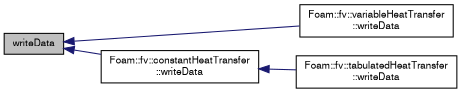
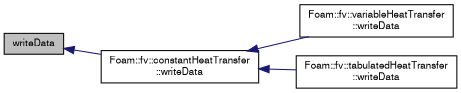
(187, 34) -> (283, 43)
